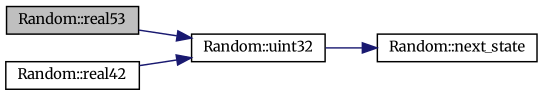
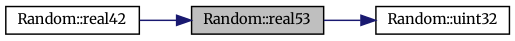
(457, 48) -> none
(158, 63) -> (158, 20)
